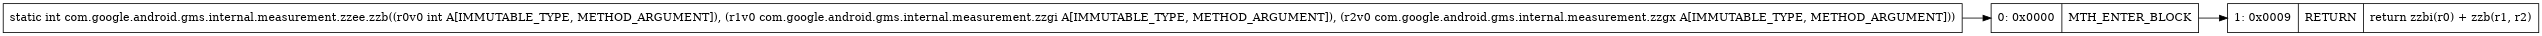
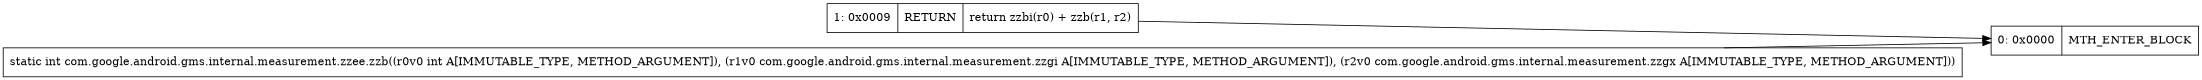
(2209, 18) -> (1561, 30)
